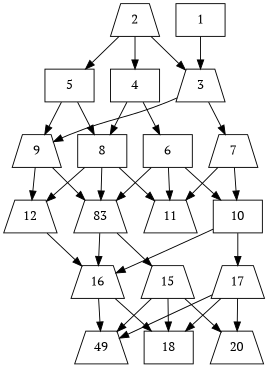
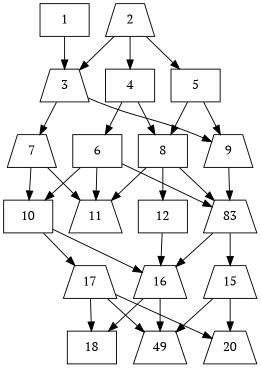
(34, 179) -> none
(30, 217) -> (163, 217)
(168, 309) -> none
